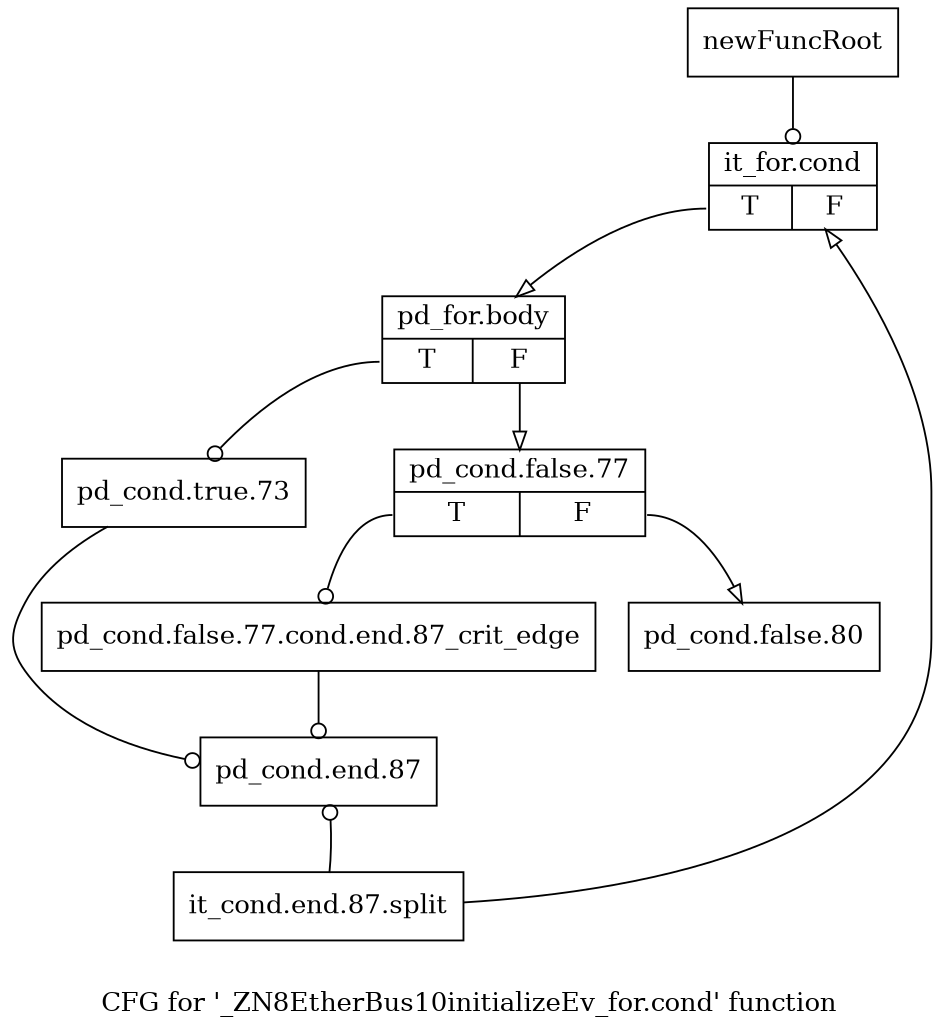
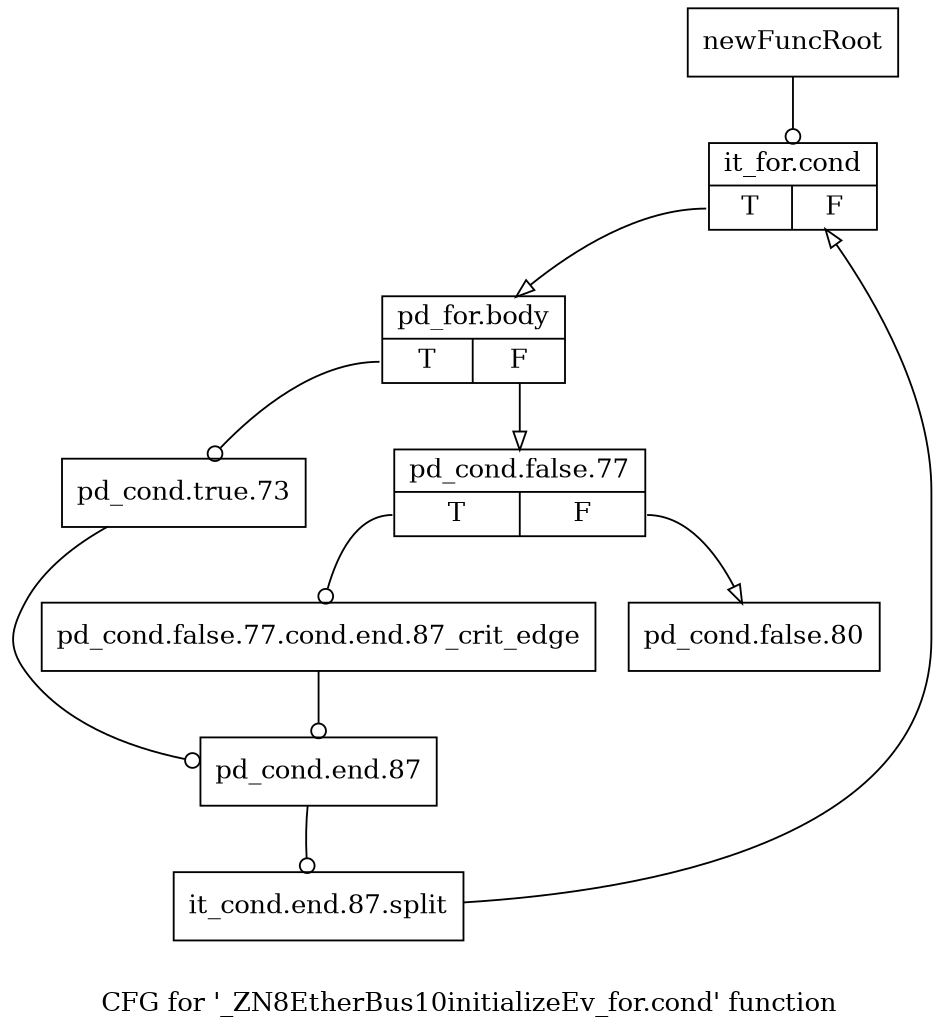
(331, 847) -> (306, 832)
